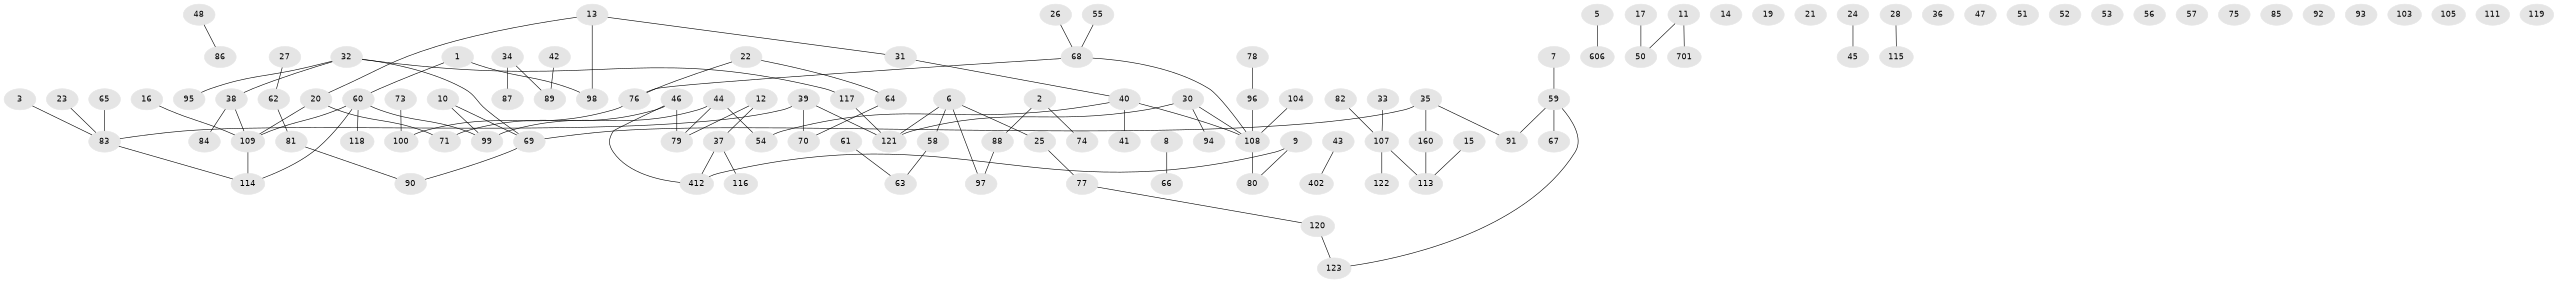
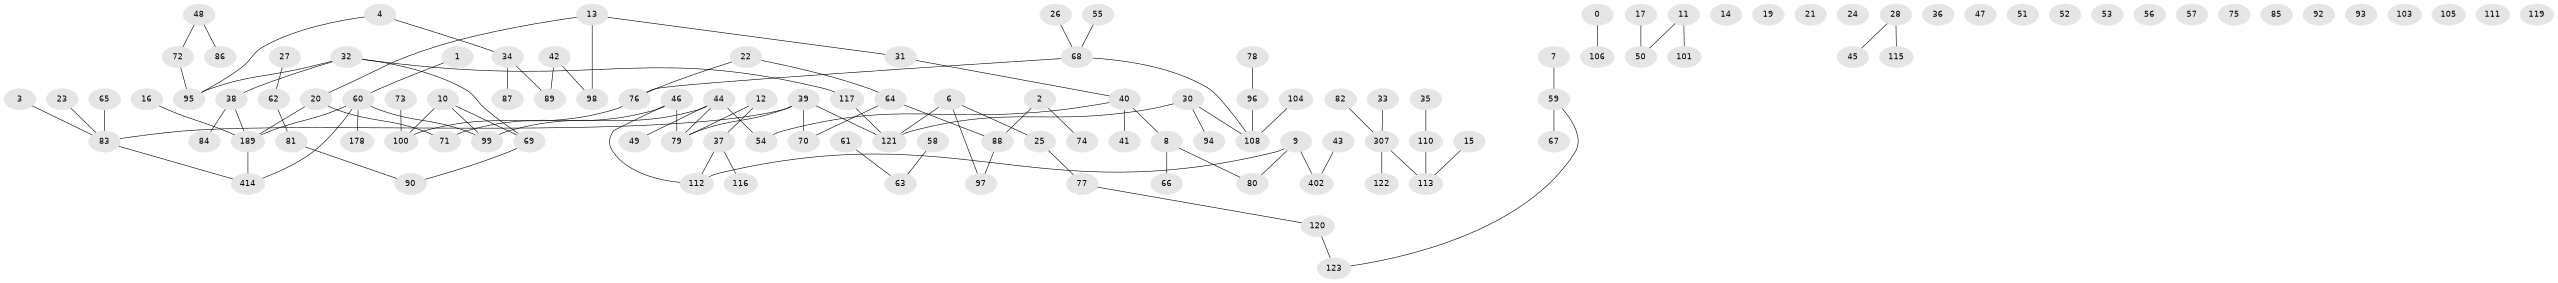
none -> (380, 15)
(1597, 15) -> (1597, 15)
(1853, 36) -> (1874, 36)
none -> (178, 57)
(1597, 57) -> (1597, 57)
(1684, 57) -> (1684, 57)
(520, 76) -> (573, 78)
(1190, 118) -> (1146, 120)
(941, 120) -> none
none -> (942, 120)
none -> (732, 122)
none -> (419, 123)
(980, 130) -> none
(248, 142) -> (248, 142)
(357, 142) -> (357, 142)
none -> (634, 142)
(1382, 142) -> (1382, 142)
(1426, 142) -> (1426, 142)
(1512, 142) -> none
(1253, 163) -> (1205, 161)
none -> (1306, 163)
(248, 184) -> (248, 184)
(697, 184) -> (697, 184)
